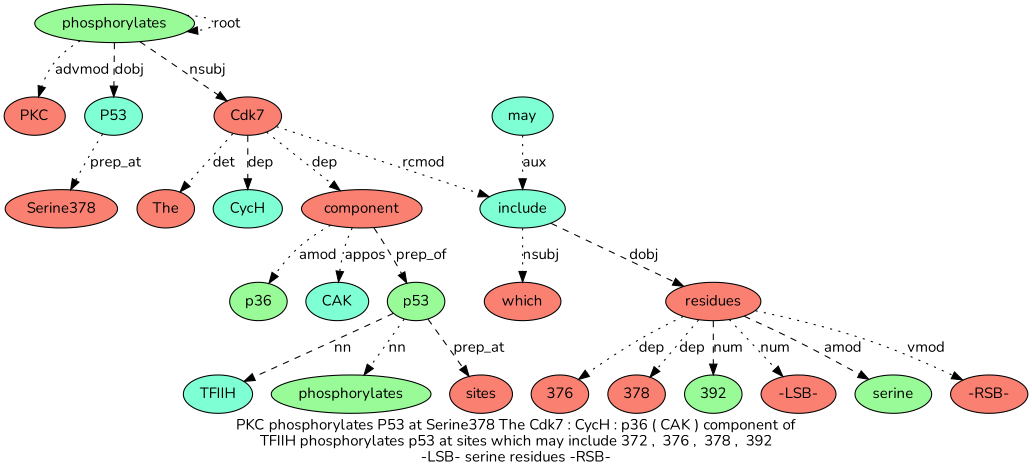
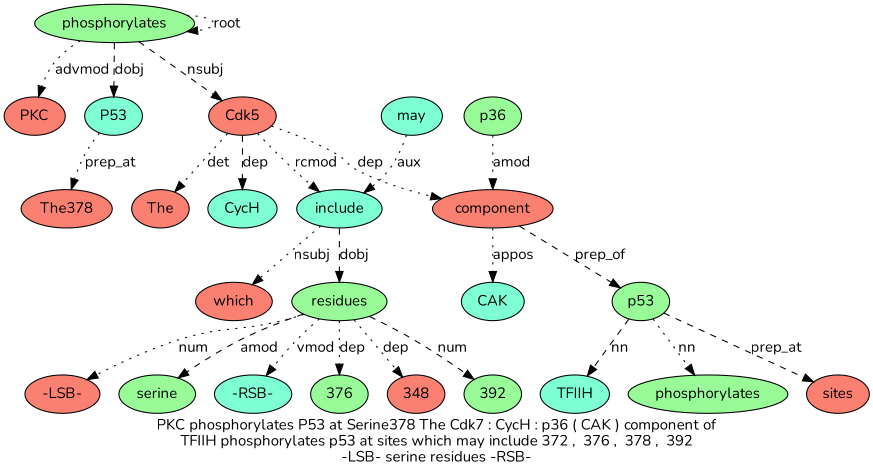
(248, 116) -> (242, 116)
(61, 209) -> (67, 209)
(300, 246) -> (493, 157)
(713, 301) -> (339, 301)
(560, 394) -> (339, 394)
(637, 394) -> (416, 394)
(989, 394) -> (253, 394)
